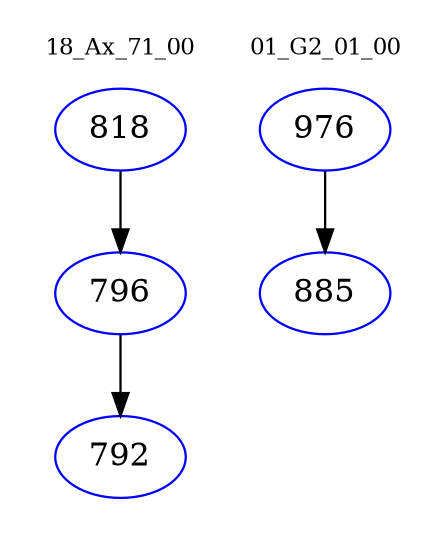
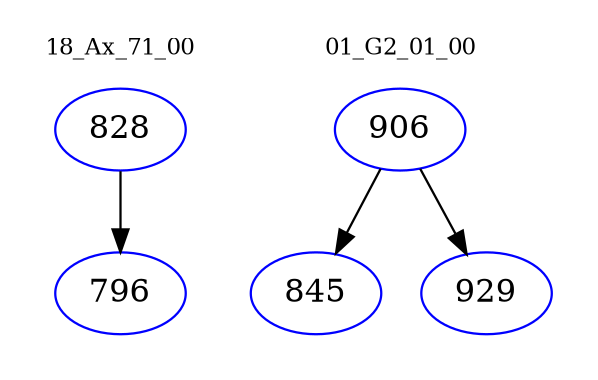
(121, 130) -> (121, 130)
(325, 130) -> (400, 130)
(325, 293) -> (316, 293)
none -> (487, 293)
(121, 457) -> none
